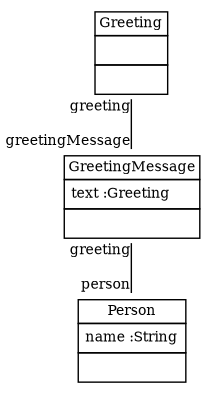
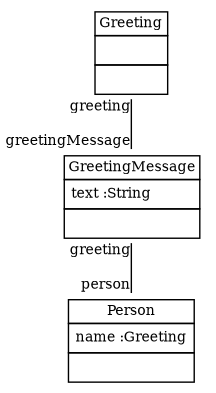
(121, 194) -> (112, 194)
(132, 337) -> (131, 337)
